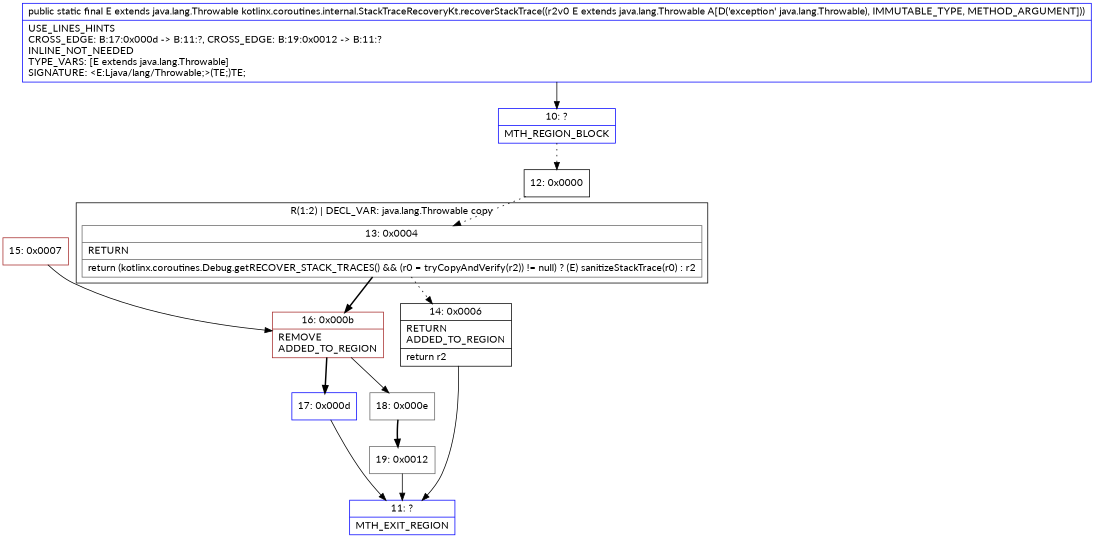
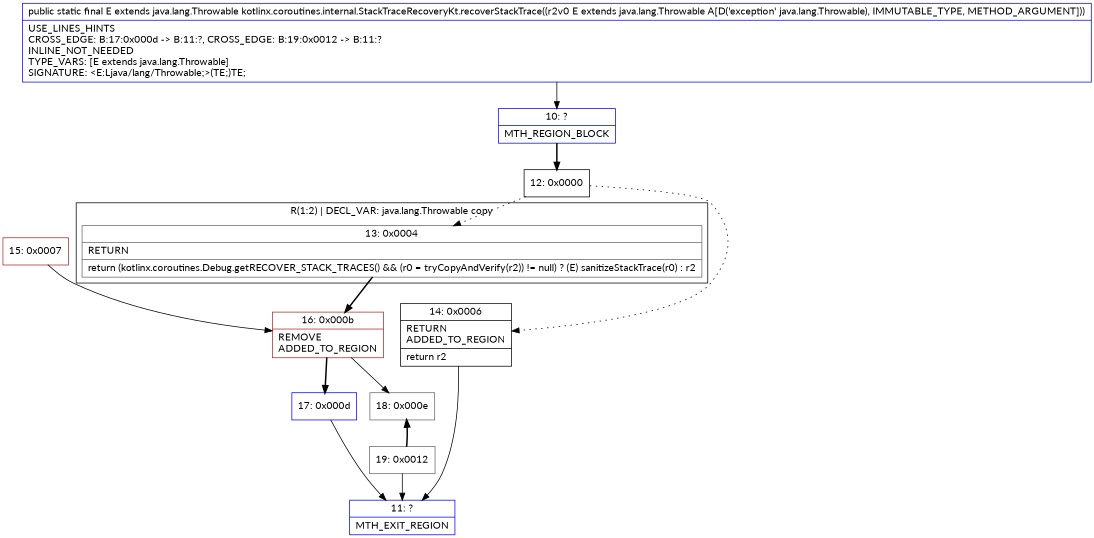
(557, 153) -> (557, 153)
(420, 287) -> (714, 278)
(397, 430) -> (407, 437)
